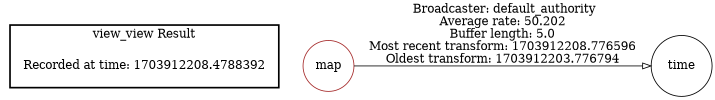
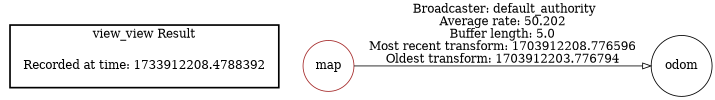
(144, 66) -> (144, 66)
(682, 66) -> (682, 66)
